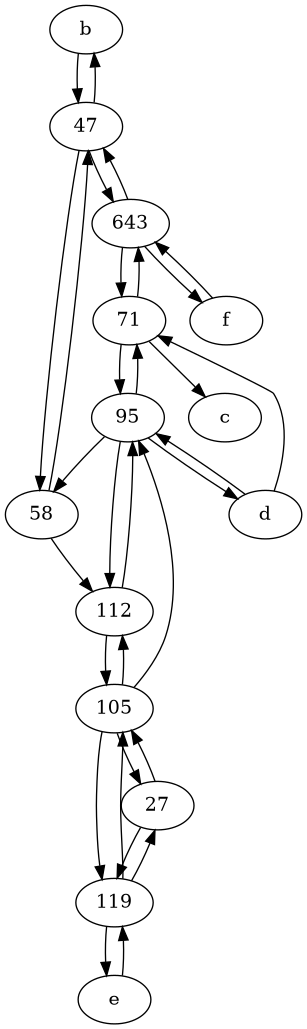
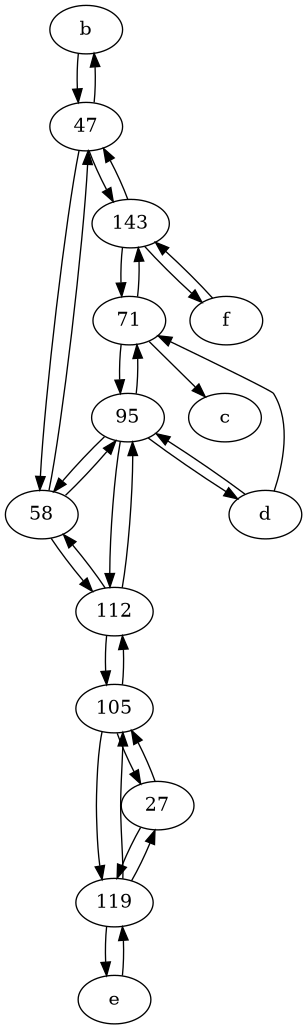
(131, 224) -> (131, 224)
none -> (90, 566)
(173, 574) -> (87, 474)
